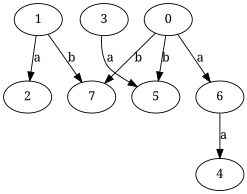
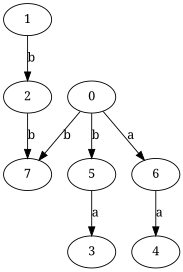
(62, 55) -> (28, 131)
(38, 58) -> (32, 58)
(106, 64) -> (92, 209)
